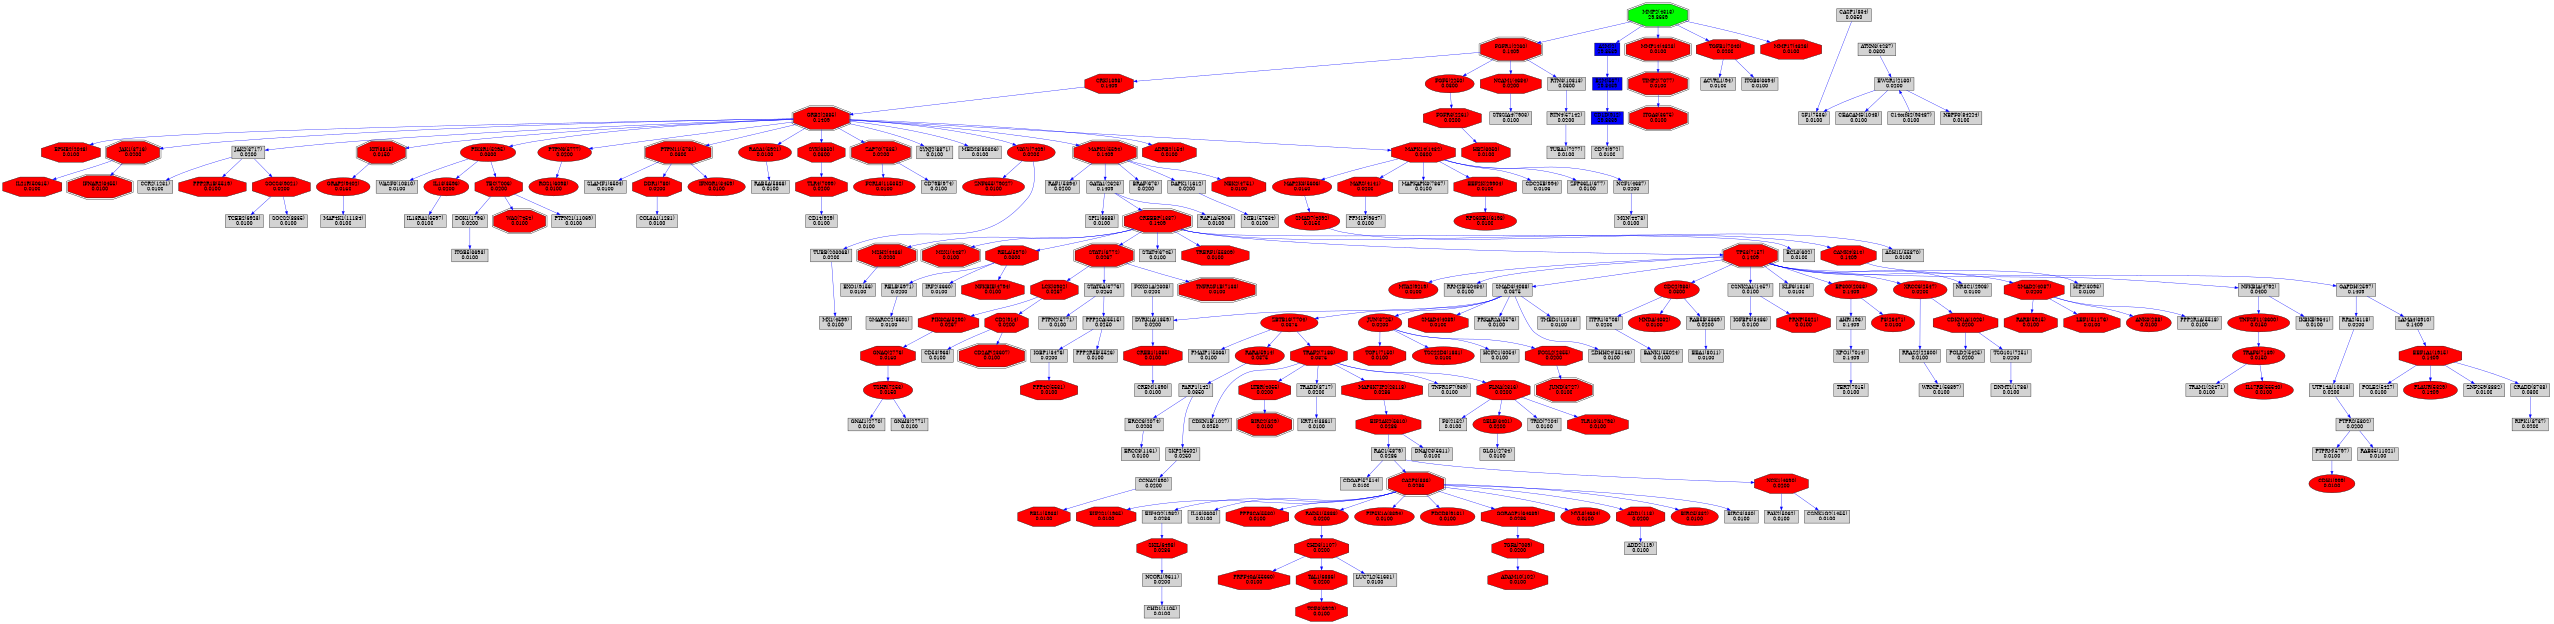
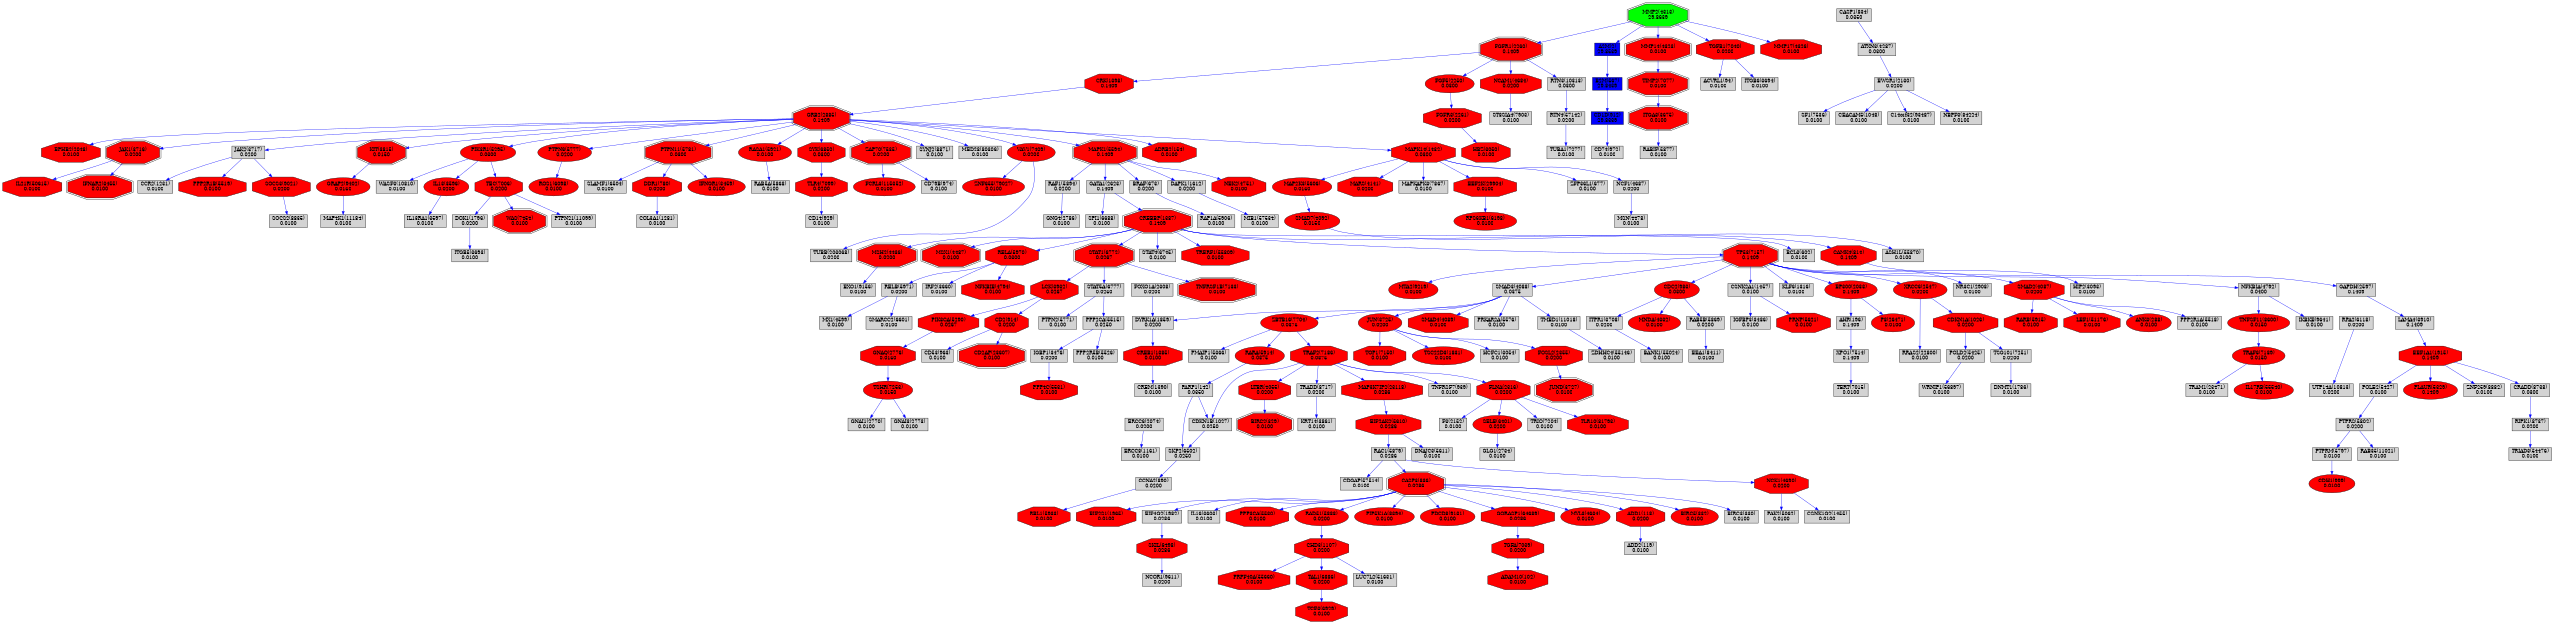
(1835, 65) -> (1864, 31)
(1906, 102) -> (1900, 100)
none -> (1658, 152)
(1542, 187) -> none
(1159, 204) -> (1178, 204)
(244, 221) -> none
(574, 221) -> (574, 221)
none -> (1061, 221)
(1366, 221) -> none
(833, 287) -> (869, 306)
(1104, 290) -> (1104, 290)
(1465, 290) -> none
(2356, 305) -> none
(1544, 338) -> (1584, 338)
(1706, 356) -> (1706, 356)
(1851, 356) -> (1851, 356)
(1930, 372) -> (1955, 372)
(1171, 406) -> (1202, 406)
(2342, 406) -> (2368, 406)
(910, 425) -> (910, 425)
none -> (1198, 438)
none -> (2530, 454)
(1162, 612) -> none
